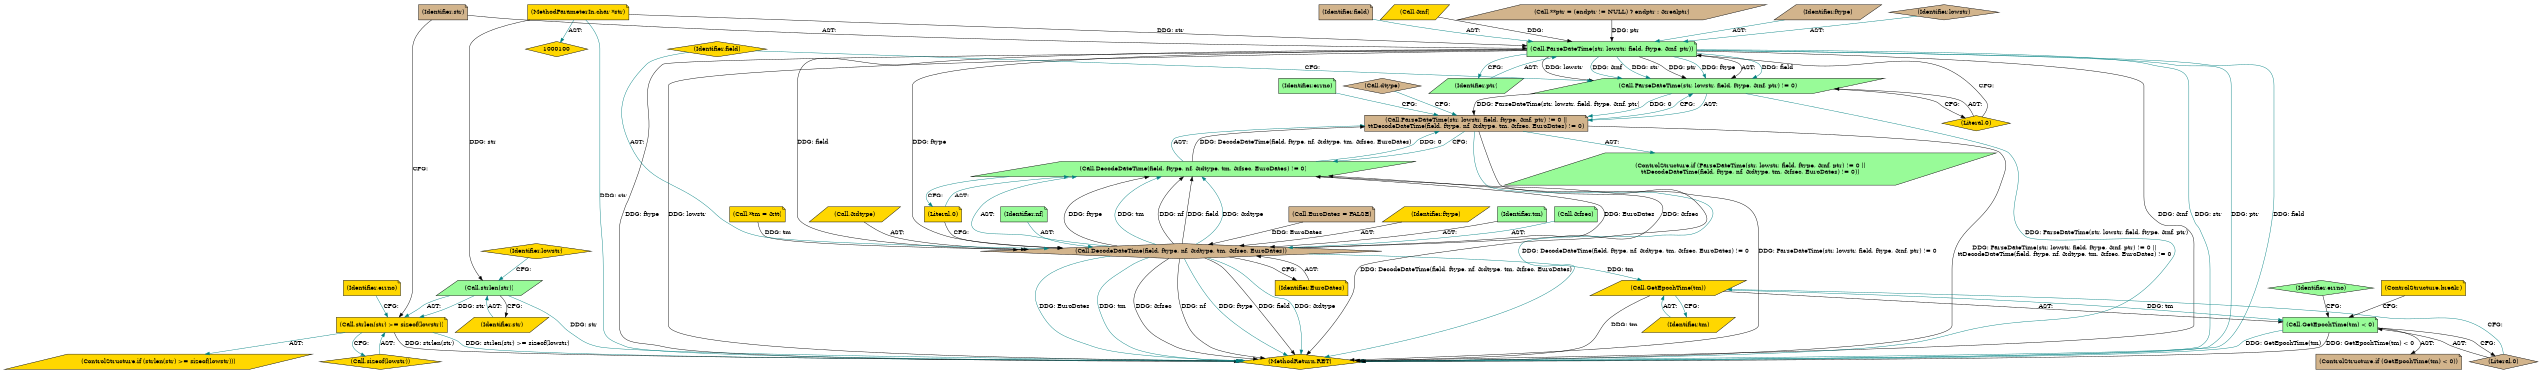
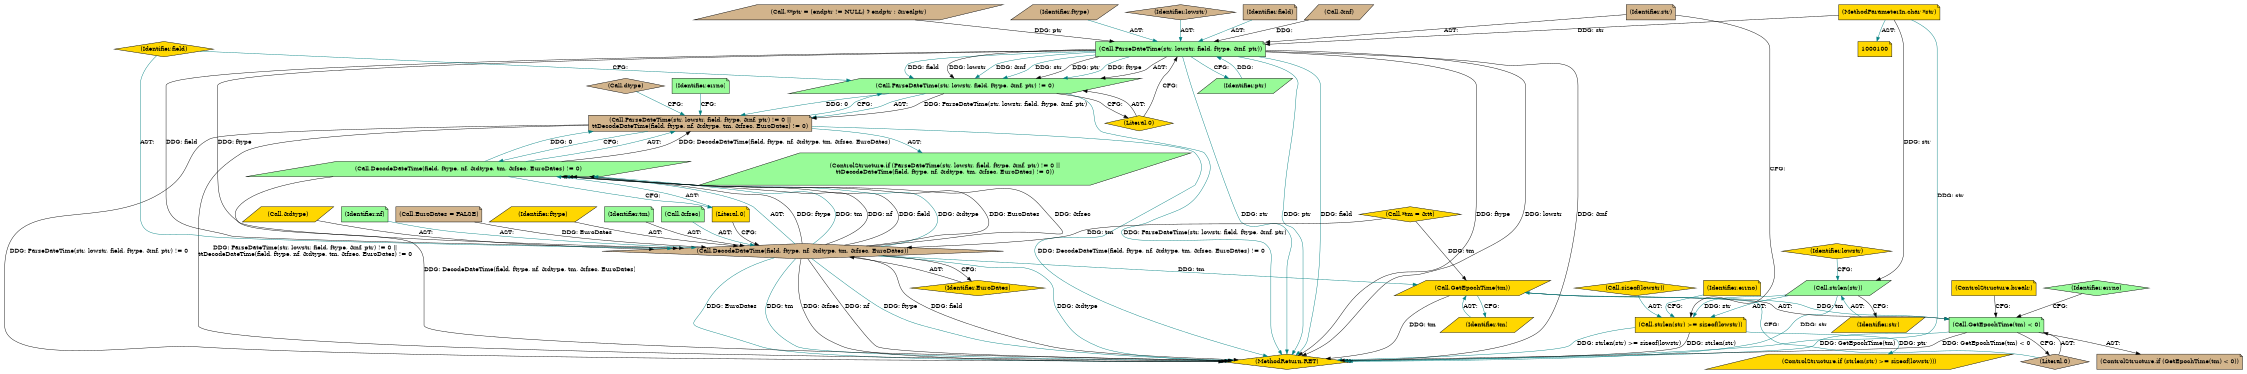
(1415, 12) -> (1339, 12)
(557, 49) -> (1875, 49)
(1532, 68) -> (1246, 68)
(757, 214) -> (1410, 214)
none -> (1440, 249)
(1312, 288) -> (978, 288)
(297, 343) -> (1913, 343)
(353, 343) -> none
